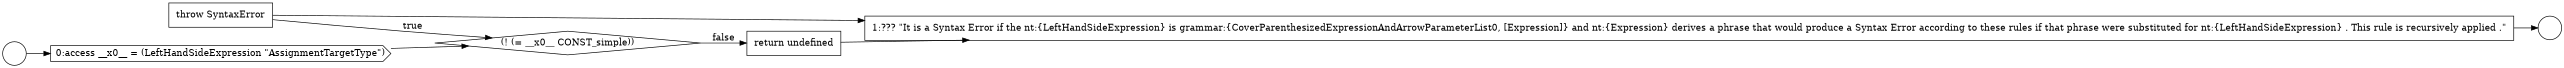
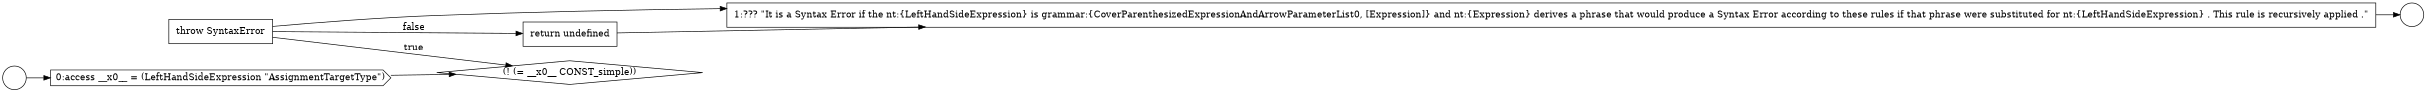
(720, 43) -> (394, 33)
